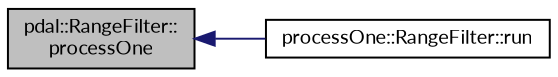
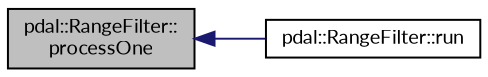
(408, 39) -> (373, 39)
